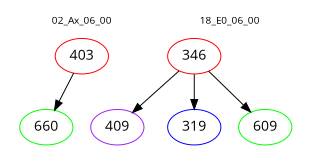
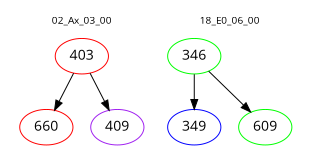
(82, 21) -> (82, 21)
(194, 56) -> (194, 56)
(166, 82) -> (97, 87)
(46, 127) -> (46, 127)
(194, 127) -> (194, 127)
